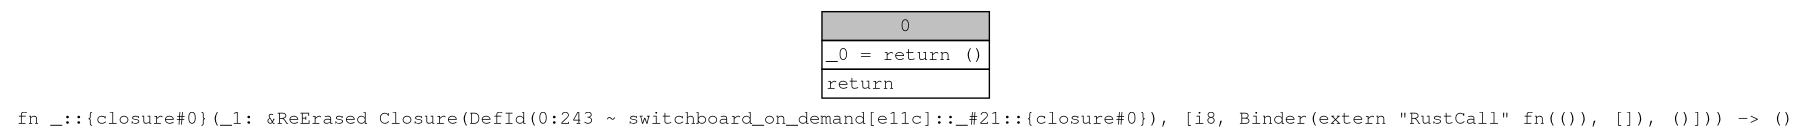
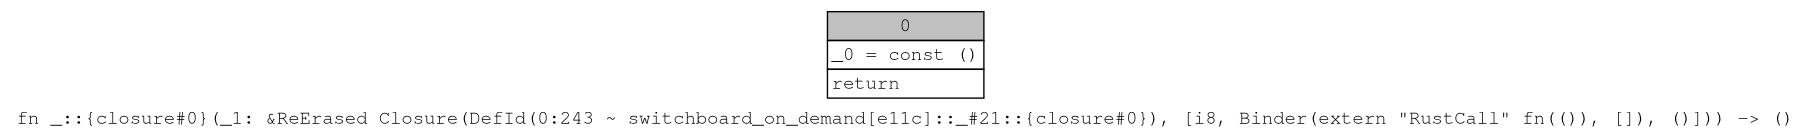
(906, 54) -> (906, 54)
